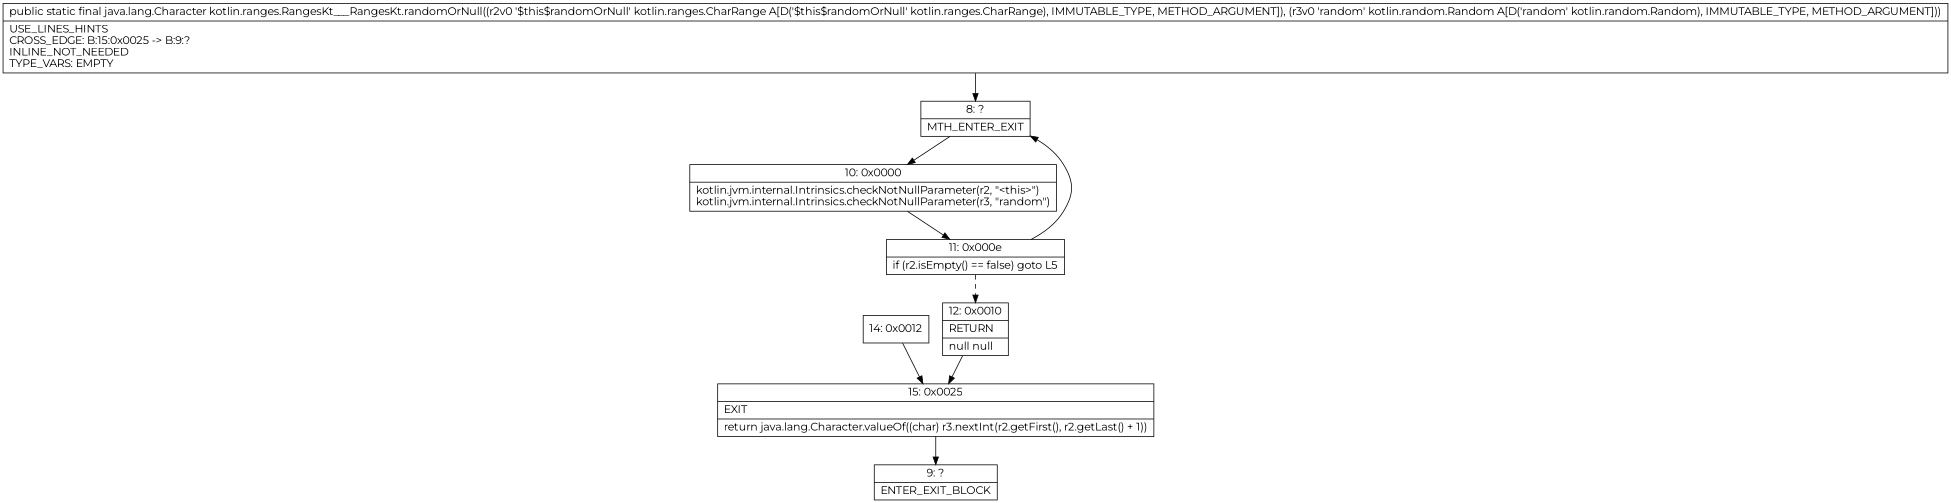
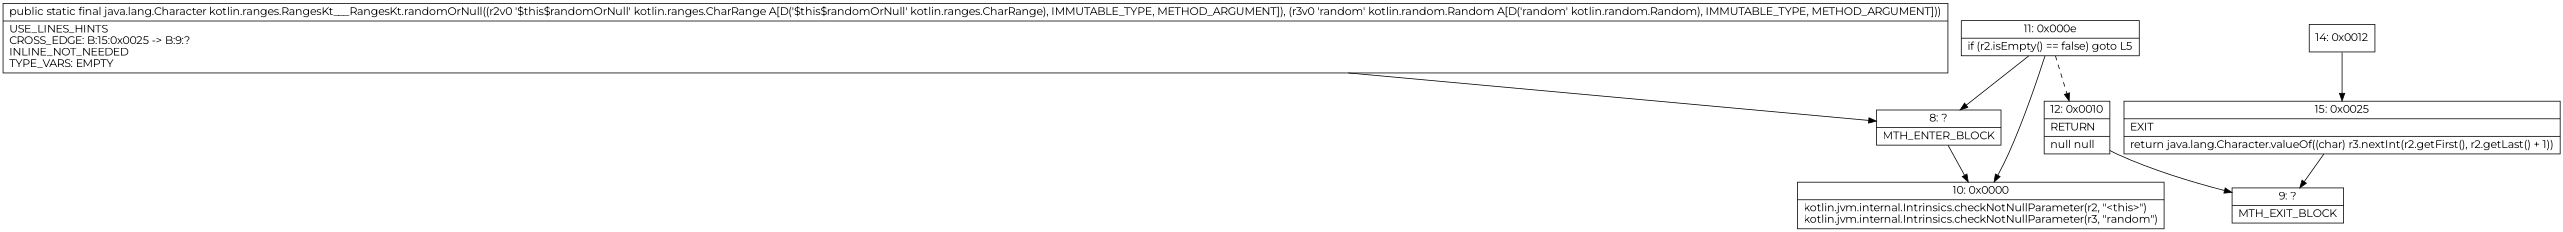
(975, 127) -> (1939, 136)
(925, 223) -> (2024, 116)
(957, 366) -> (2166, 173)
(936, 491) -> (2288, 214)
